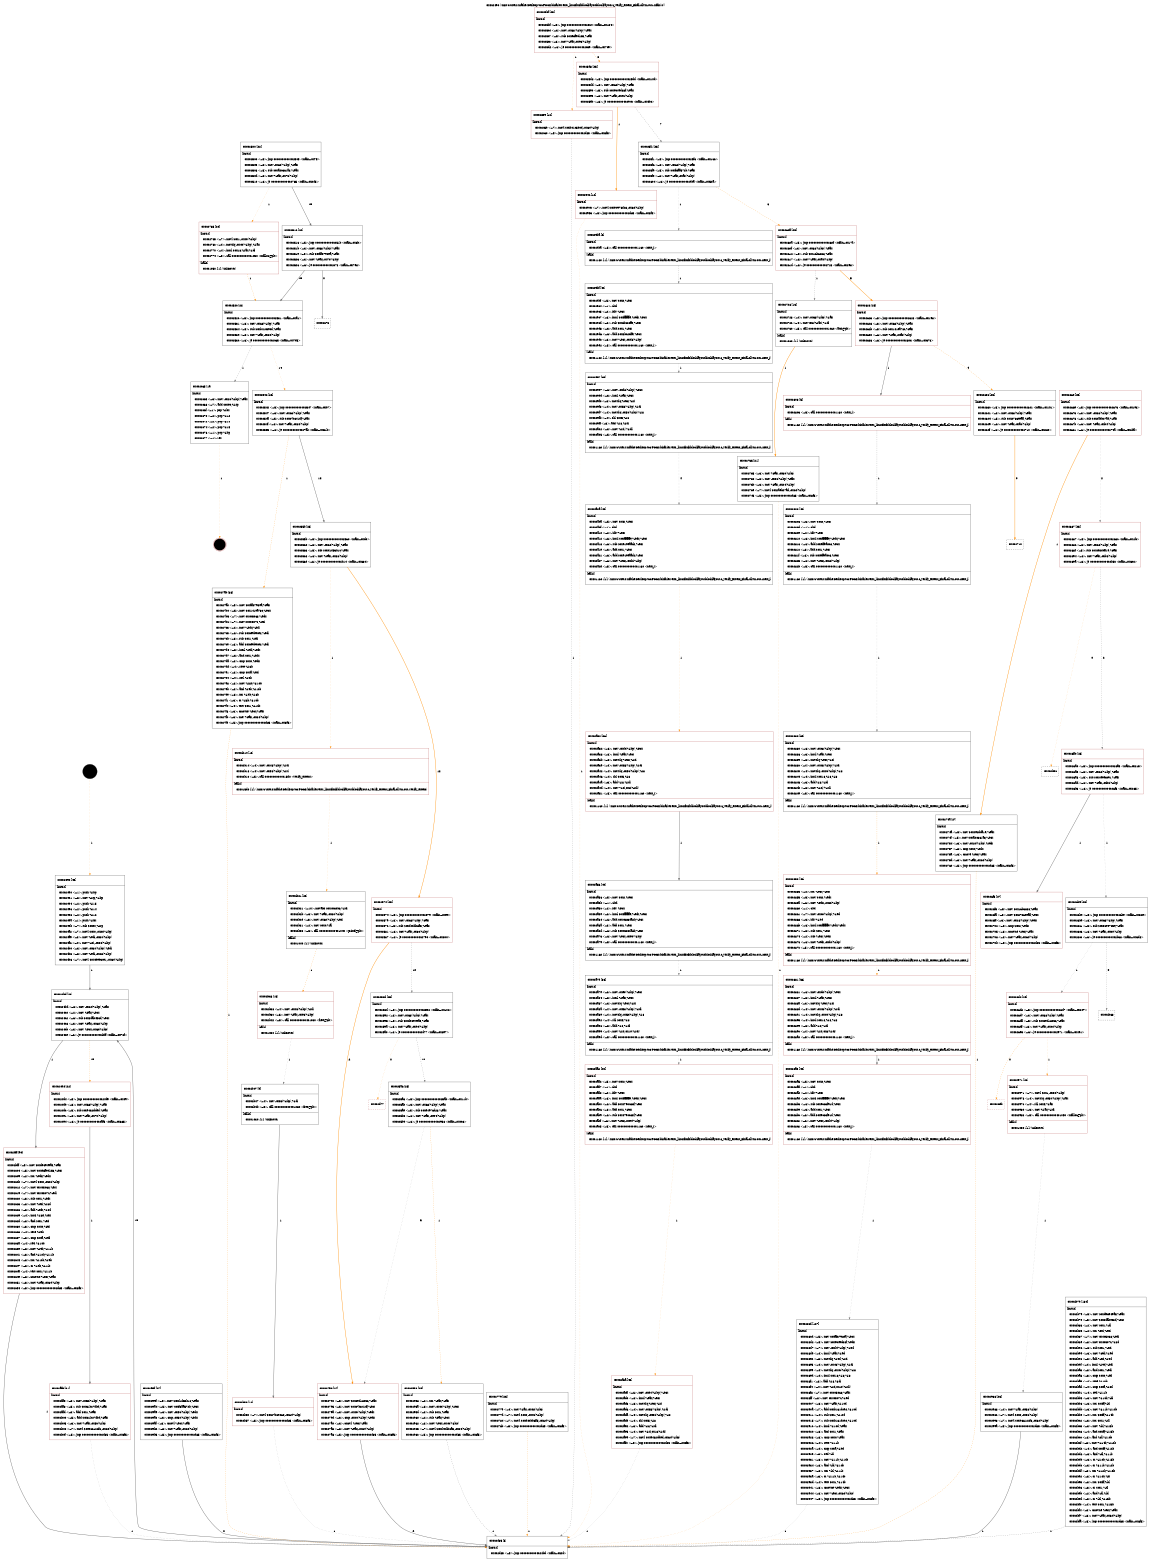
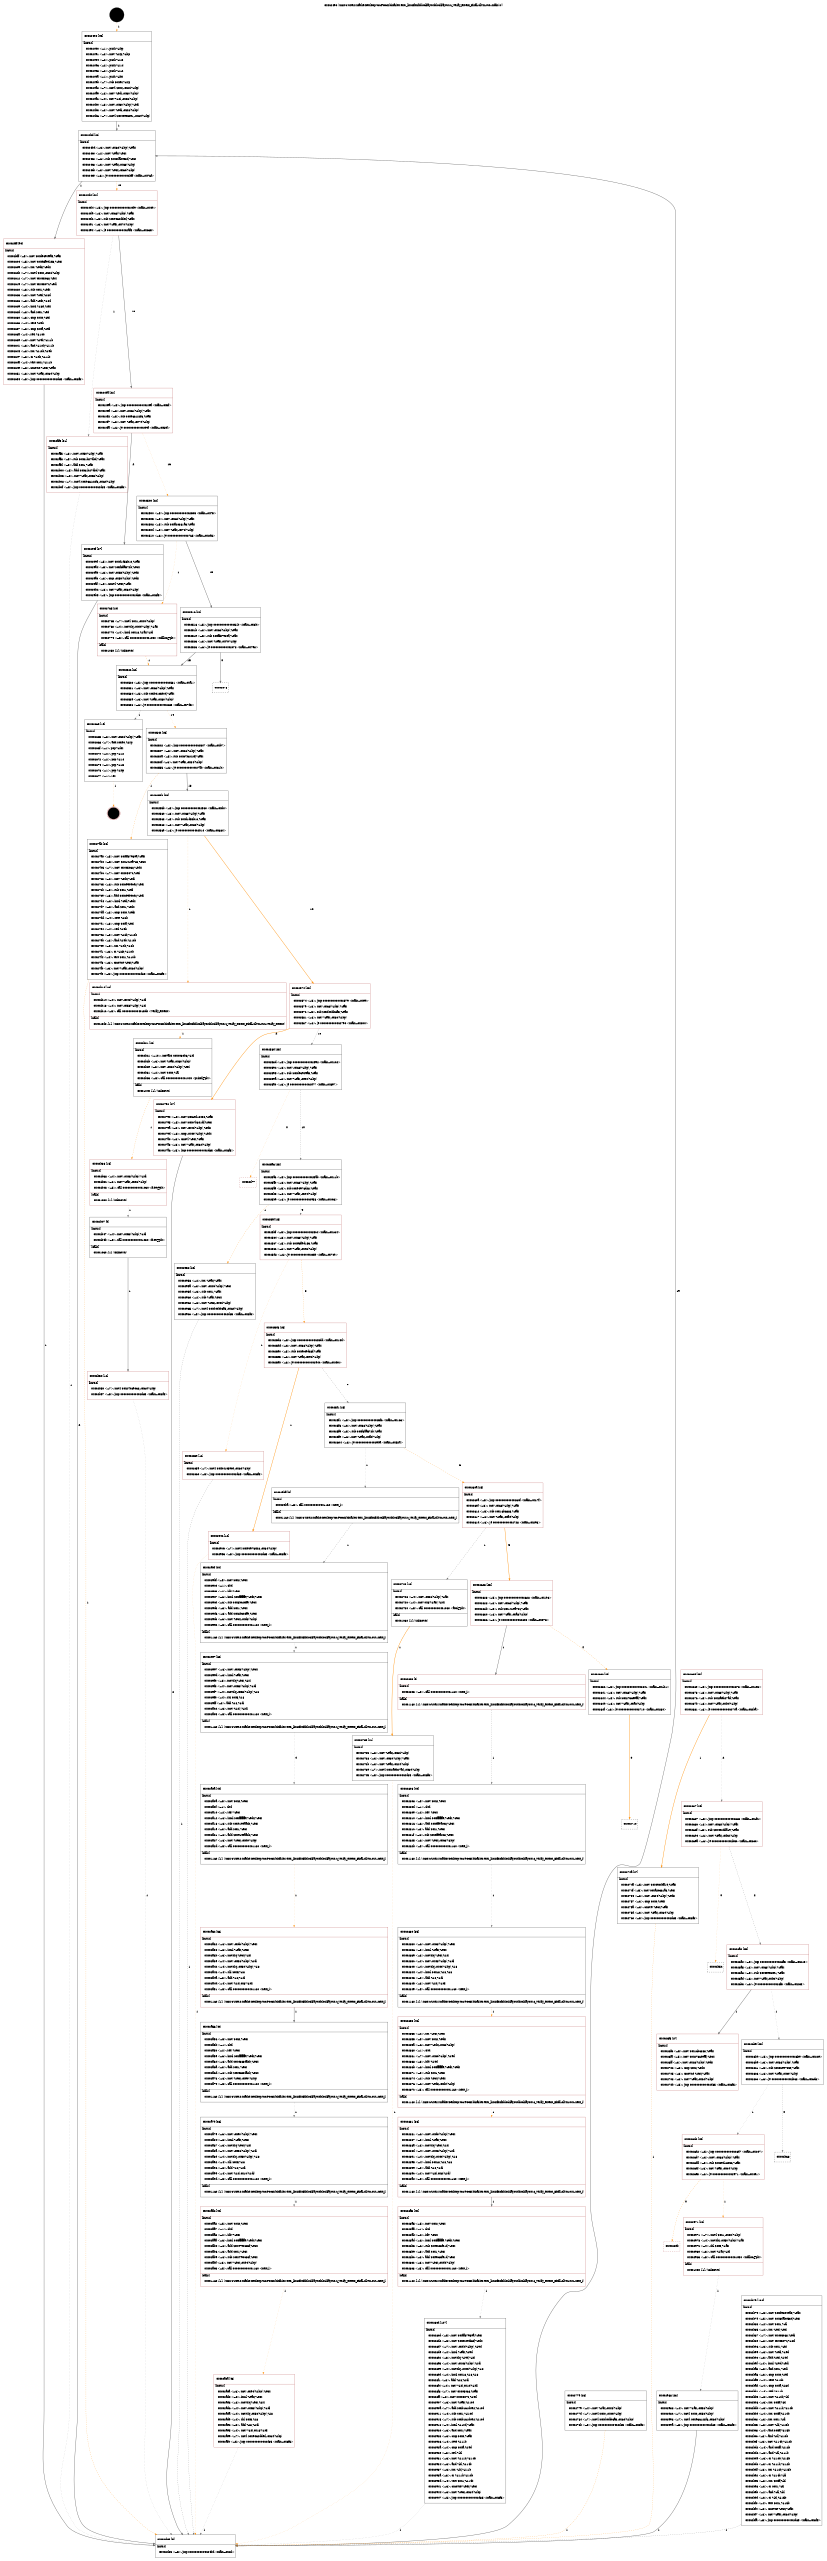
none -> (133, 411)
(90, 1254) -> (98, 335)
(394, 1254) -> (301, 1209)
